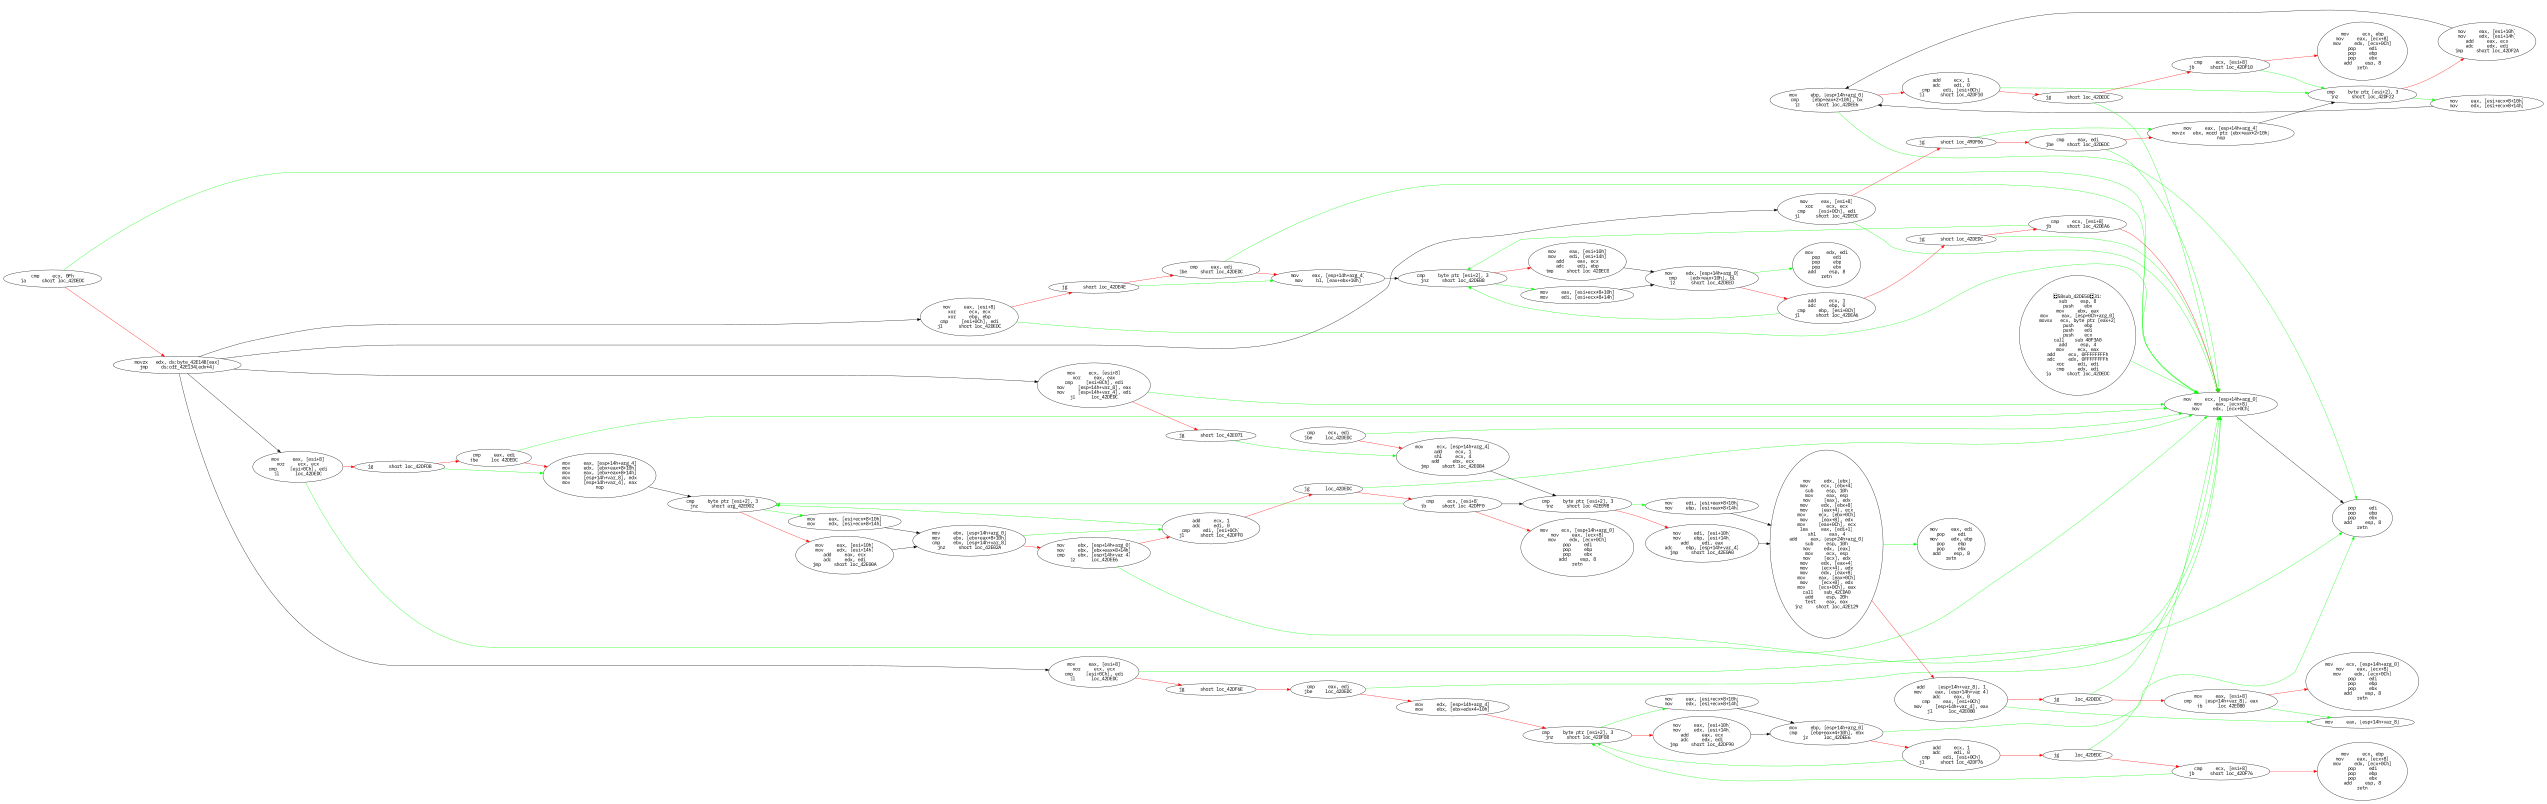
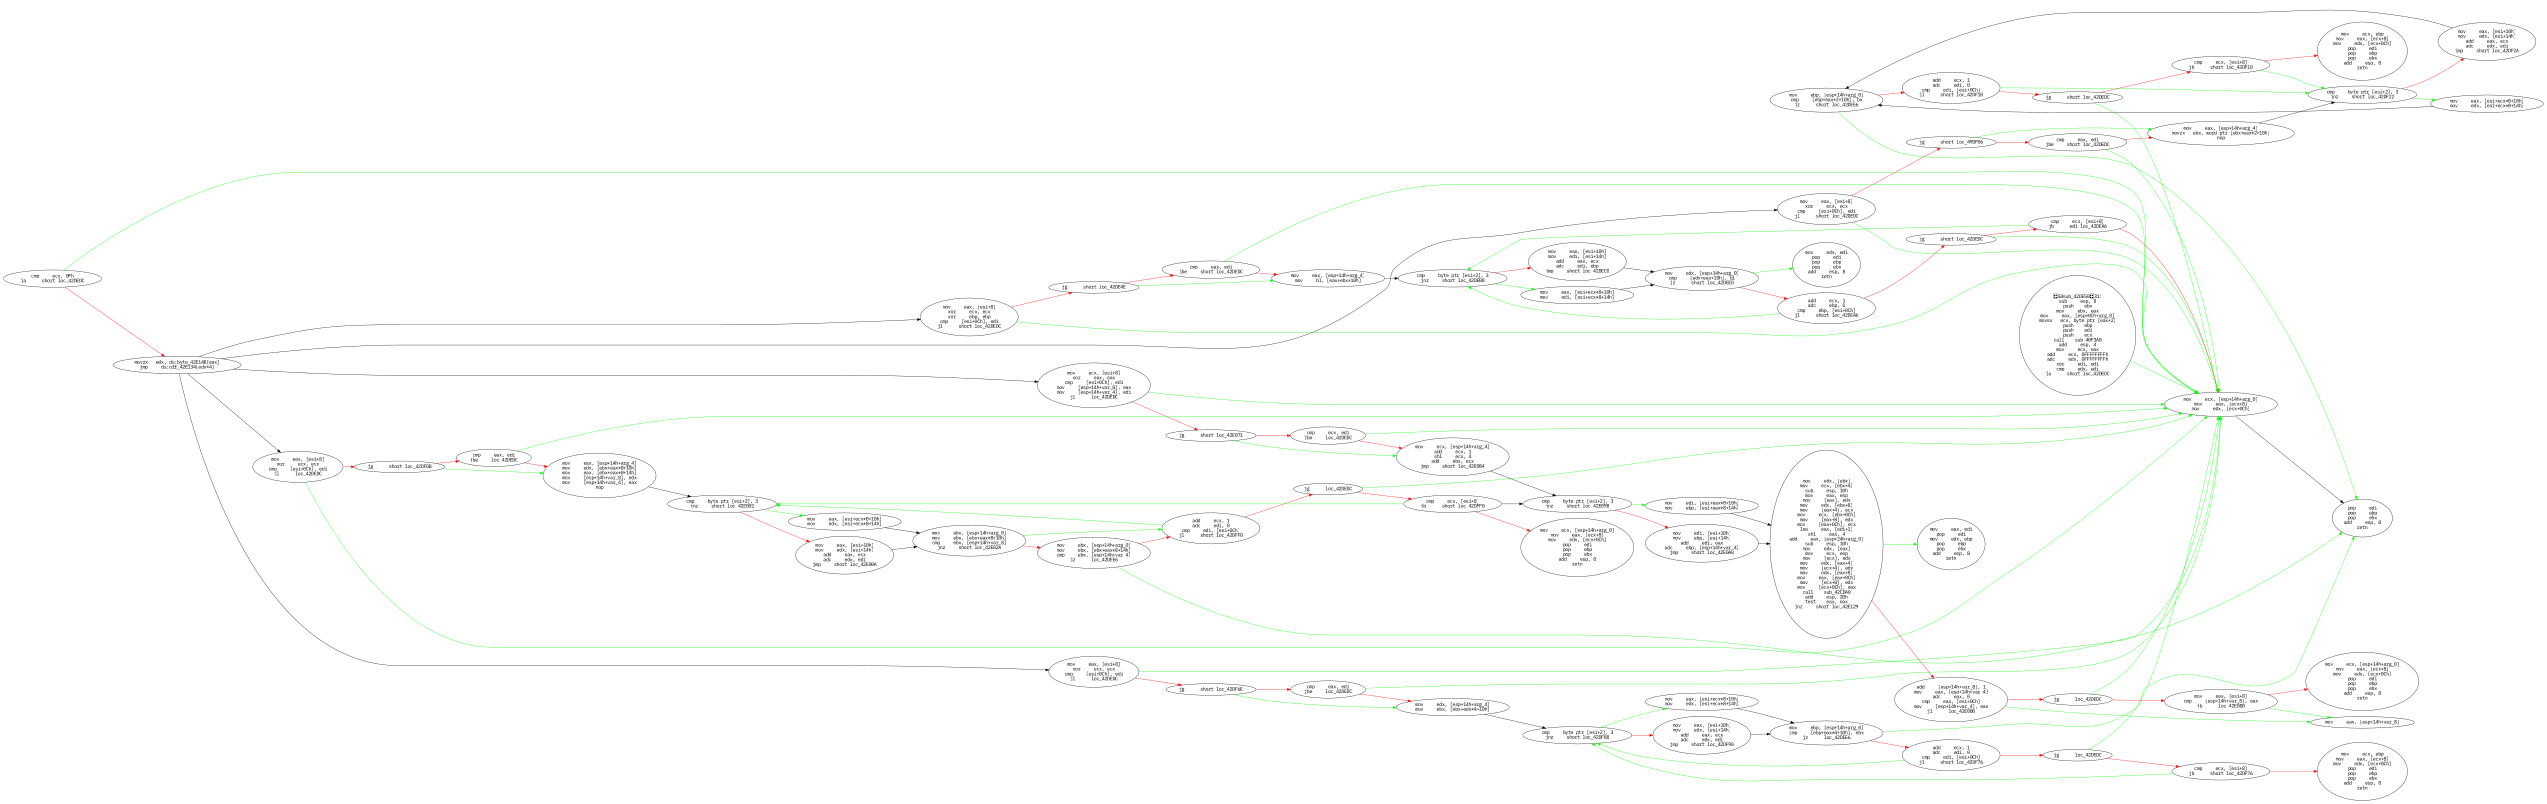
(2078, 224) -> (2078, 224)
none -> (1272, 436)
(722, 504) -> (722, 504)
none -> (1313, 705)
(1514, 721) -> (1514, 721)
